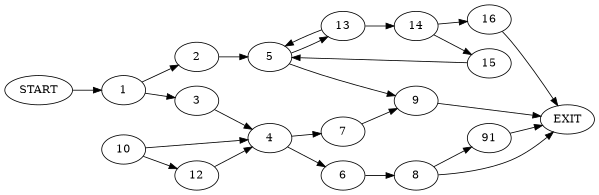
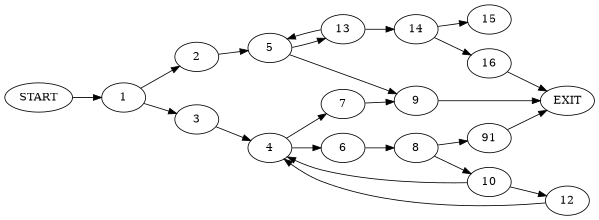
(384, 60) -> none
(496, 165) -> (449, 163)
